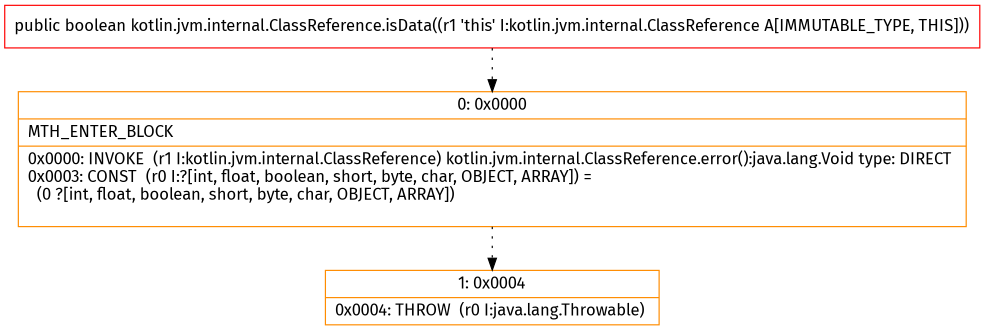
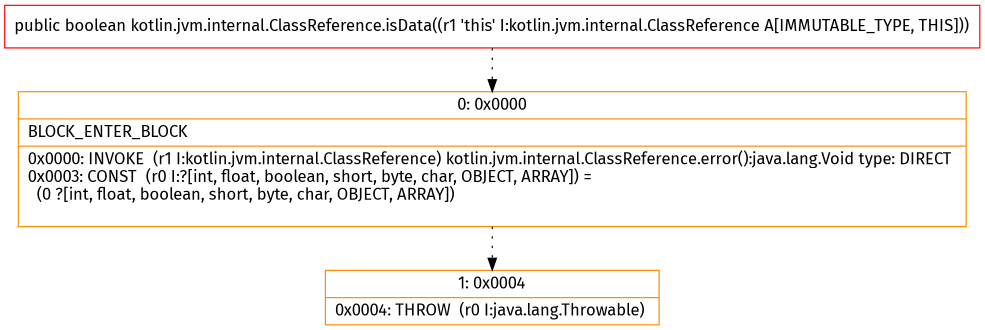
(101, 132) -> (108, 132)
